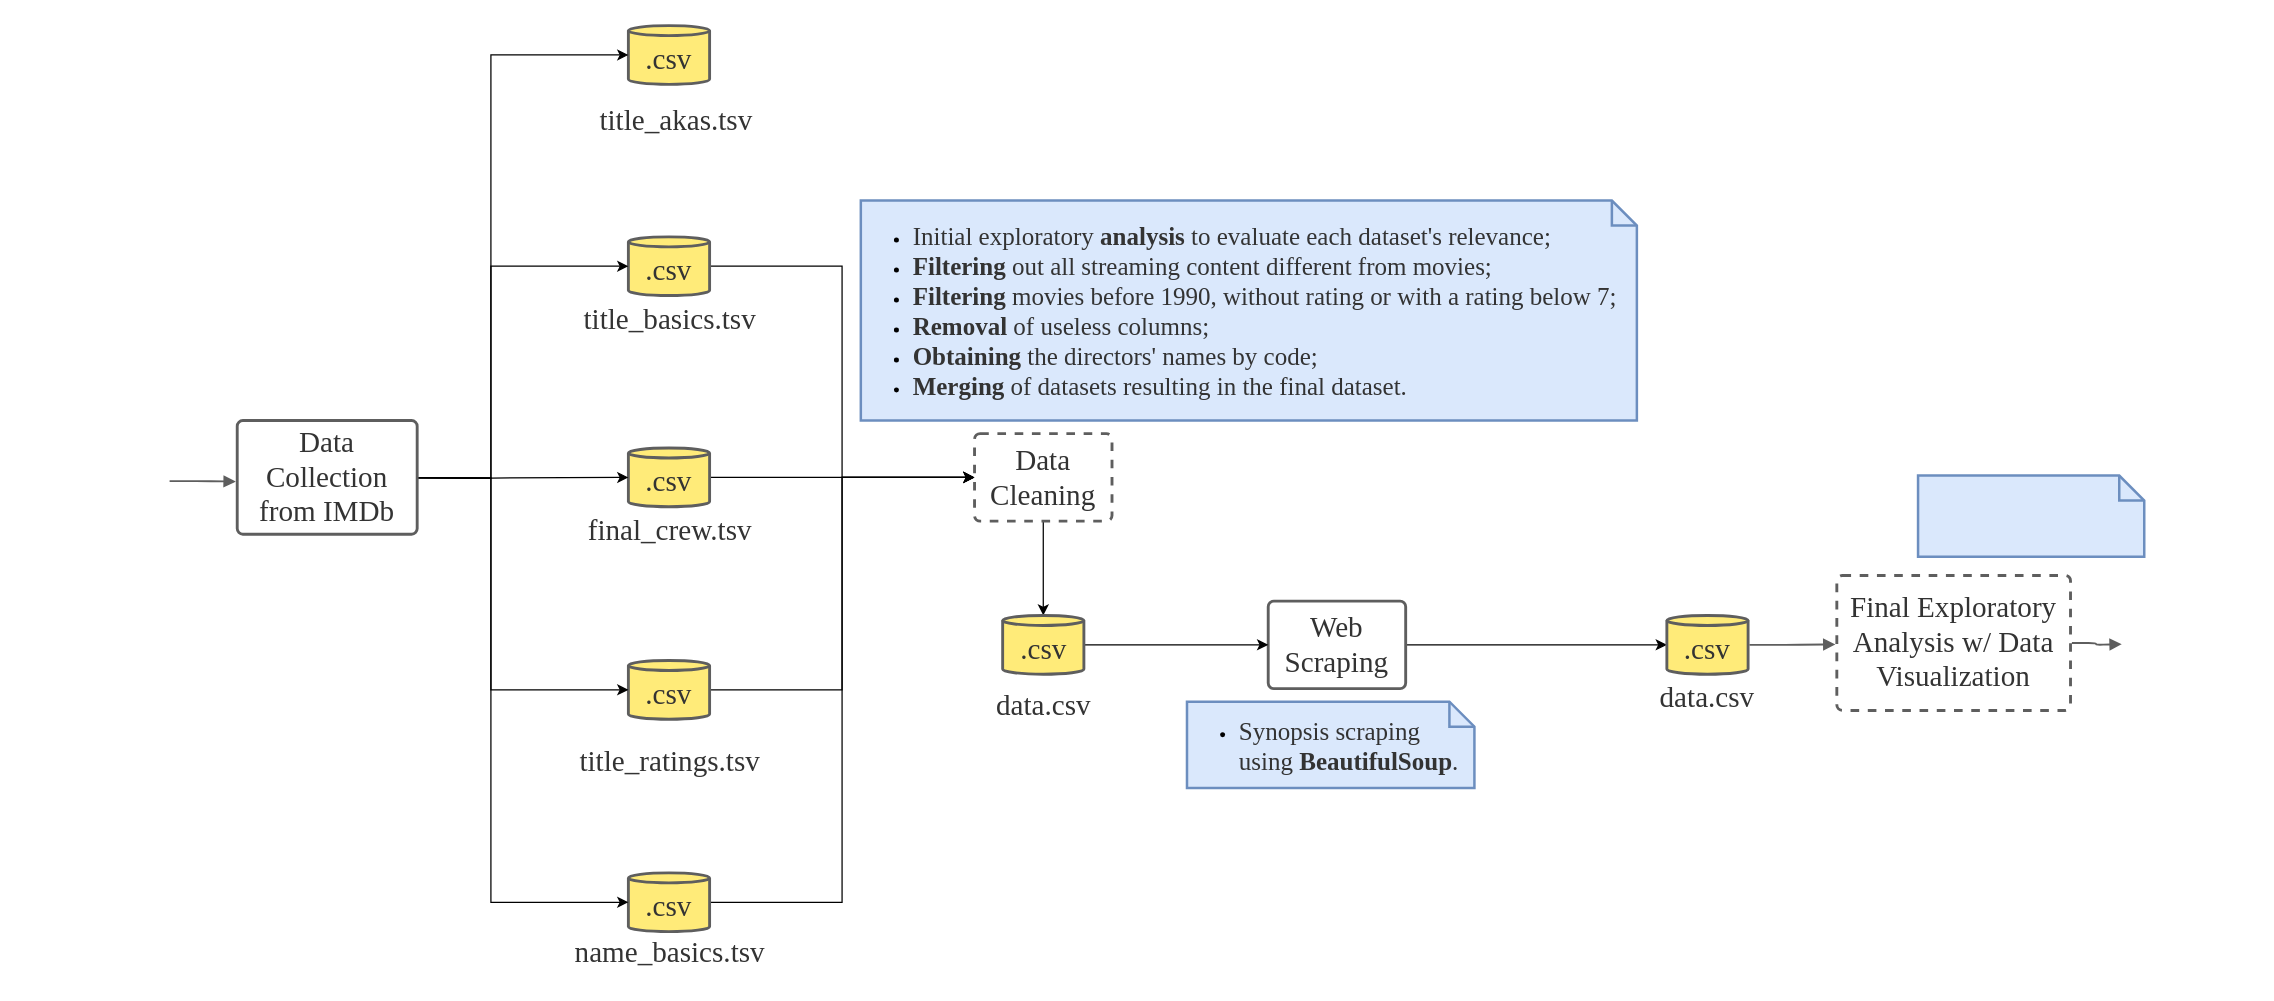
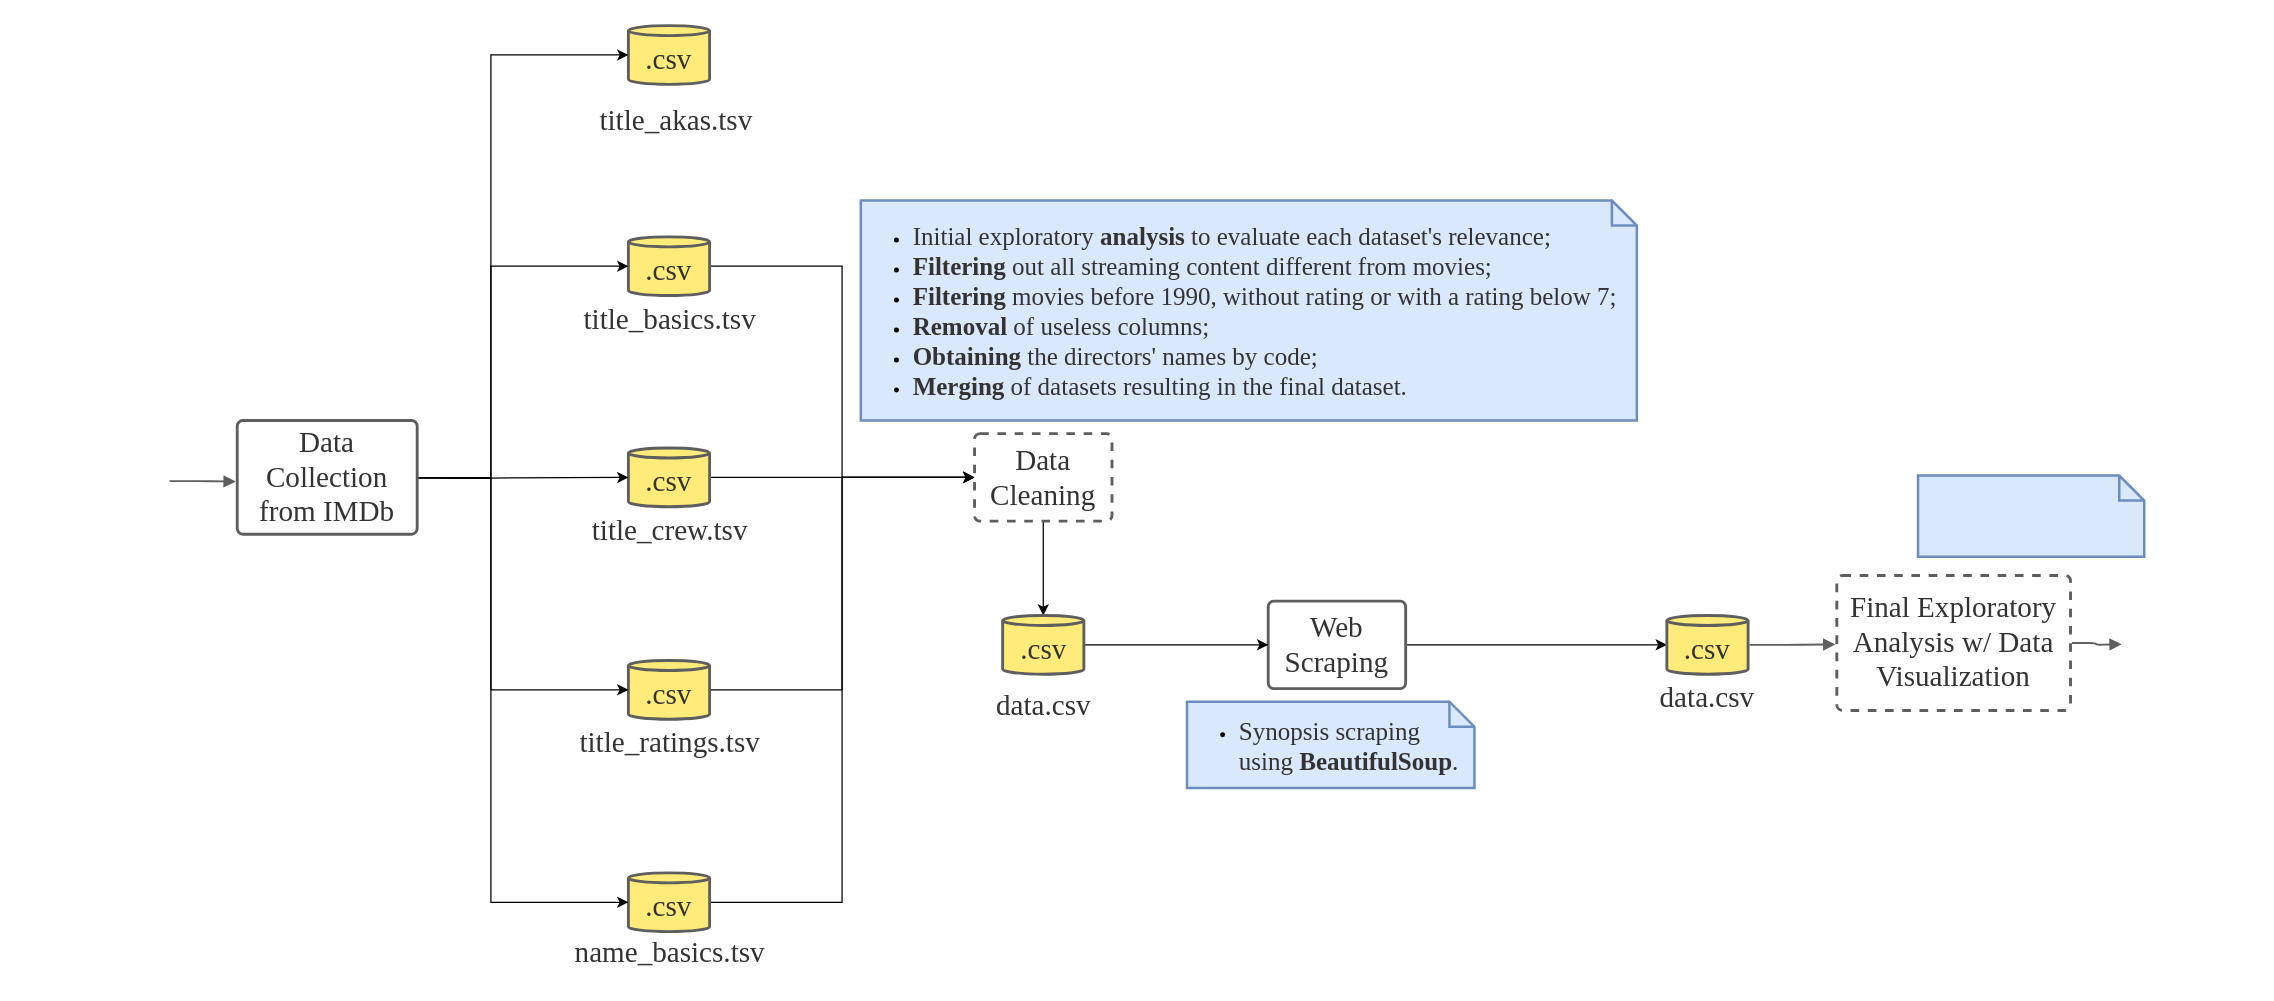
(670, 531) -> (670, 531)
(670, 761) -> (670, 743)
